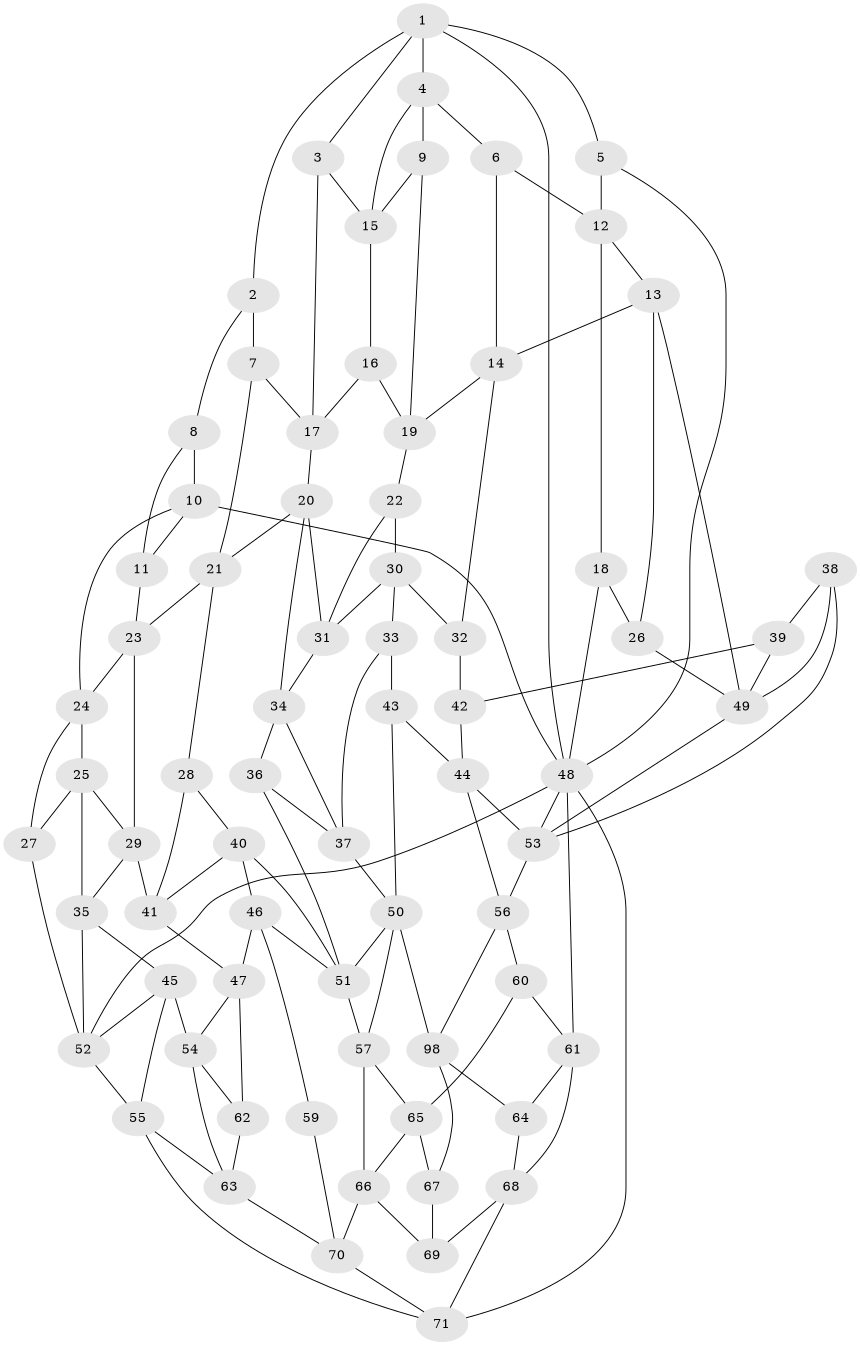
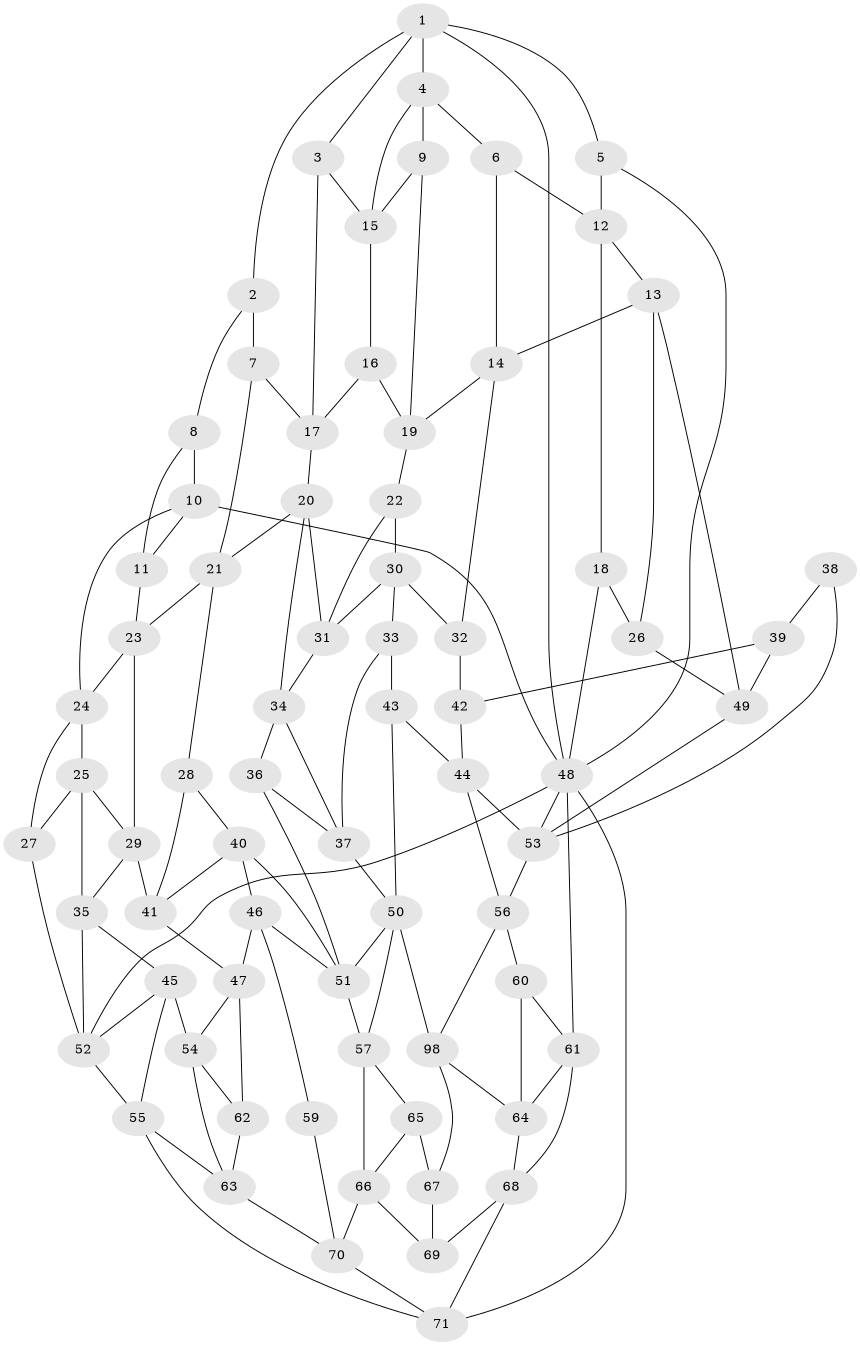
(814, 653) -> none
(476, 1054) -> (521, 1050)
